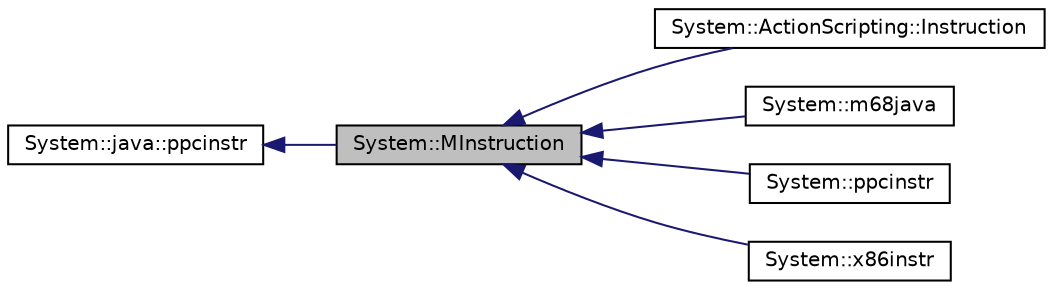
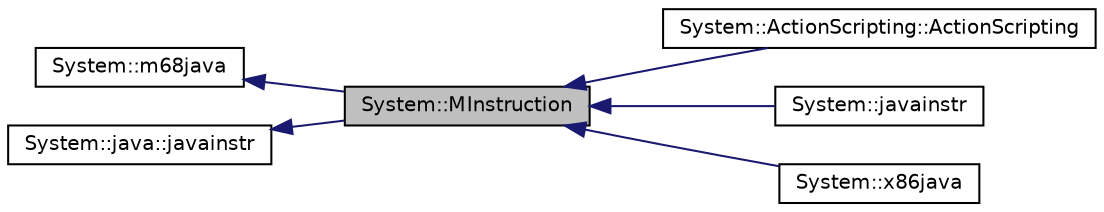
(850, 29) -> (879, 29)
(674, 124) -> (305, 87)
(136, 145) -> (140, 145)
(850, 184) -> (879, 106)
(850, 261) -> (879, 184)
